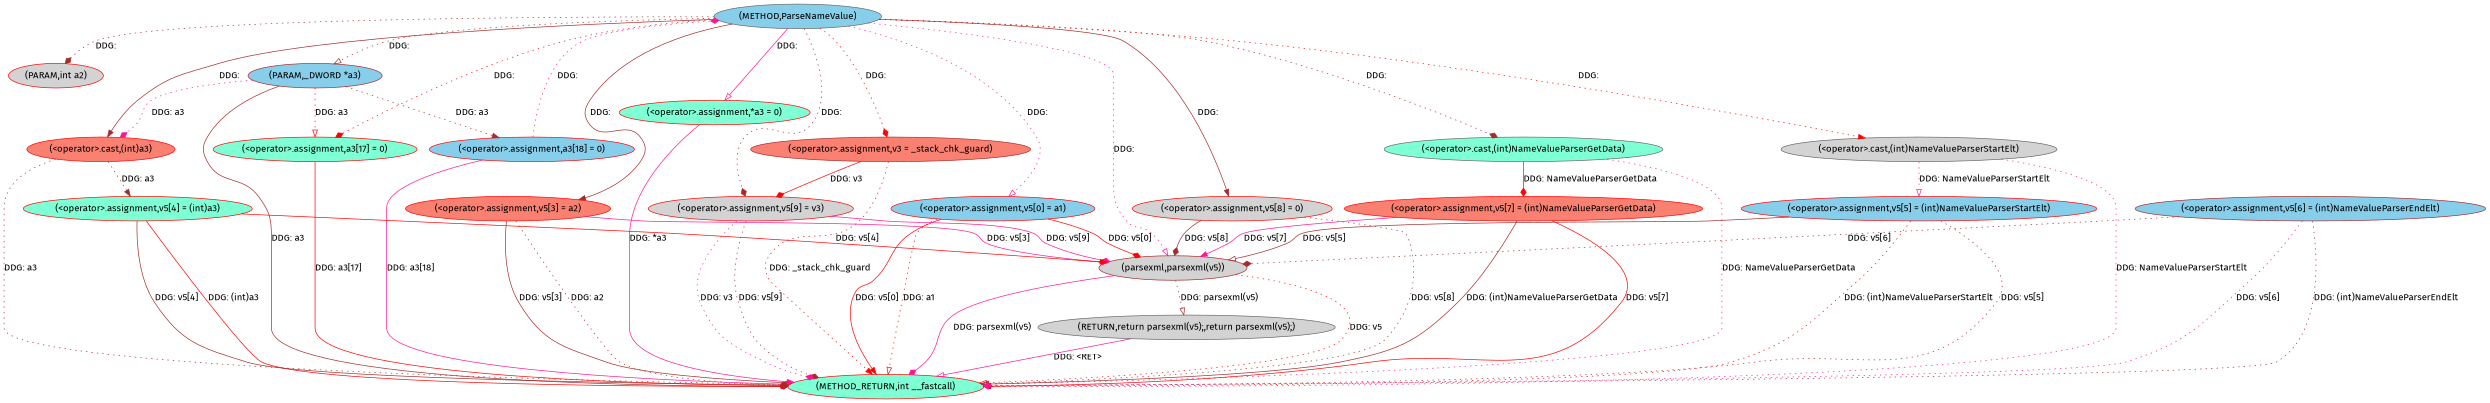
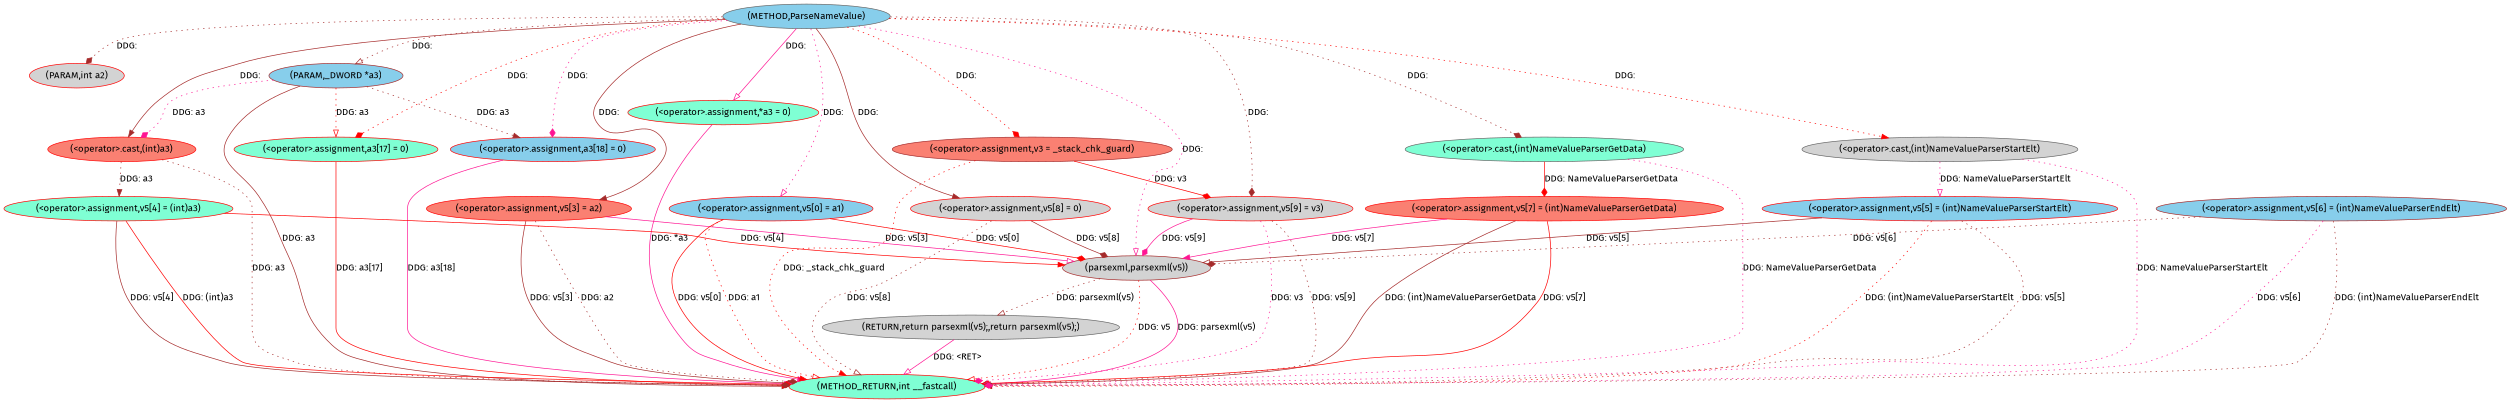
(580, 43) -> (587, 44)
(845, 224) -> (837, 239)
